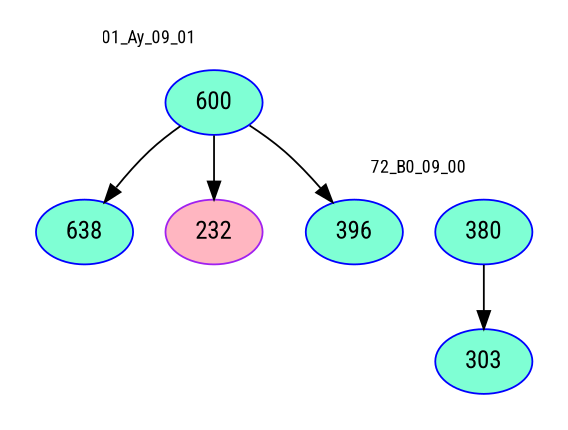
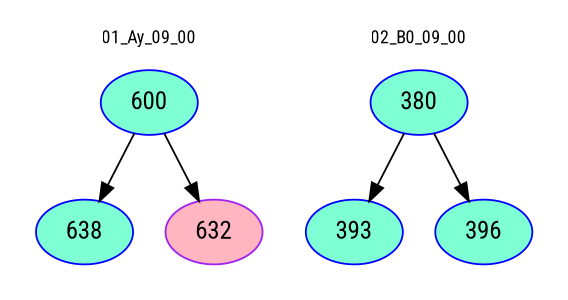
(149, 39) -> (149, 39)
(419, 168) -> (419, 39)
(303, 169) -> (447, 159)
(214, 232) -> (214, 232)
(484, 362) -> (354, 232)
